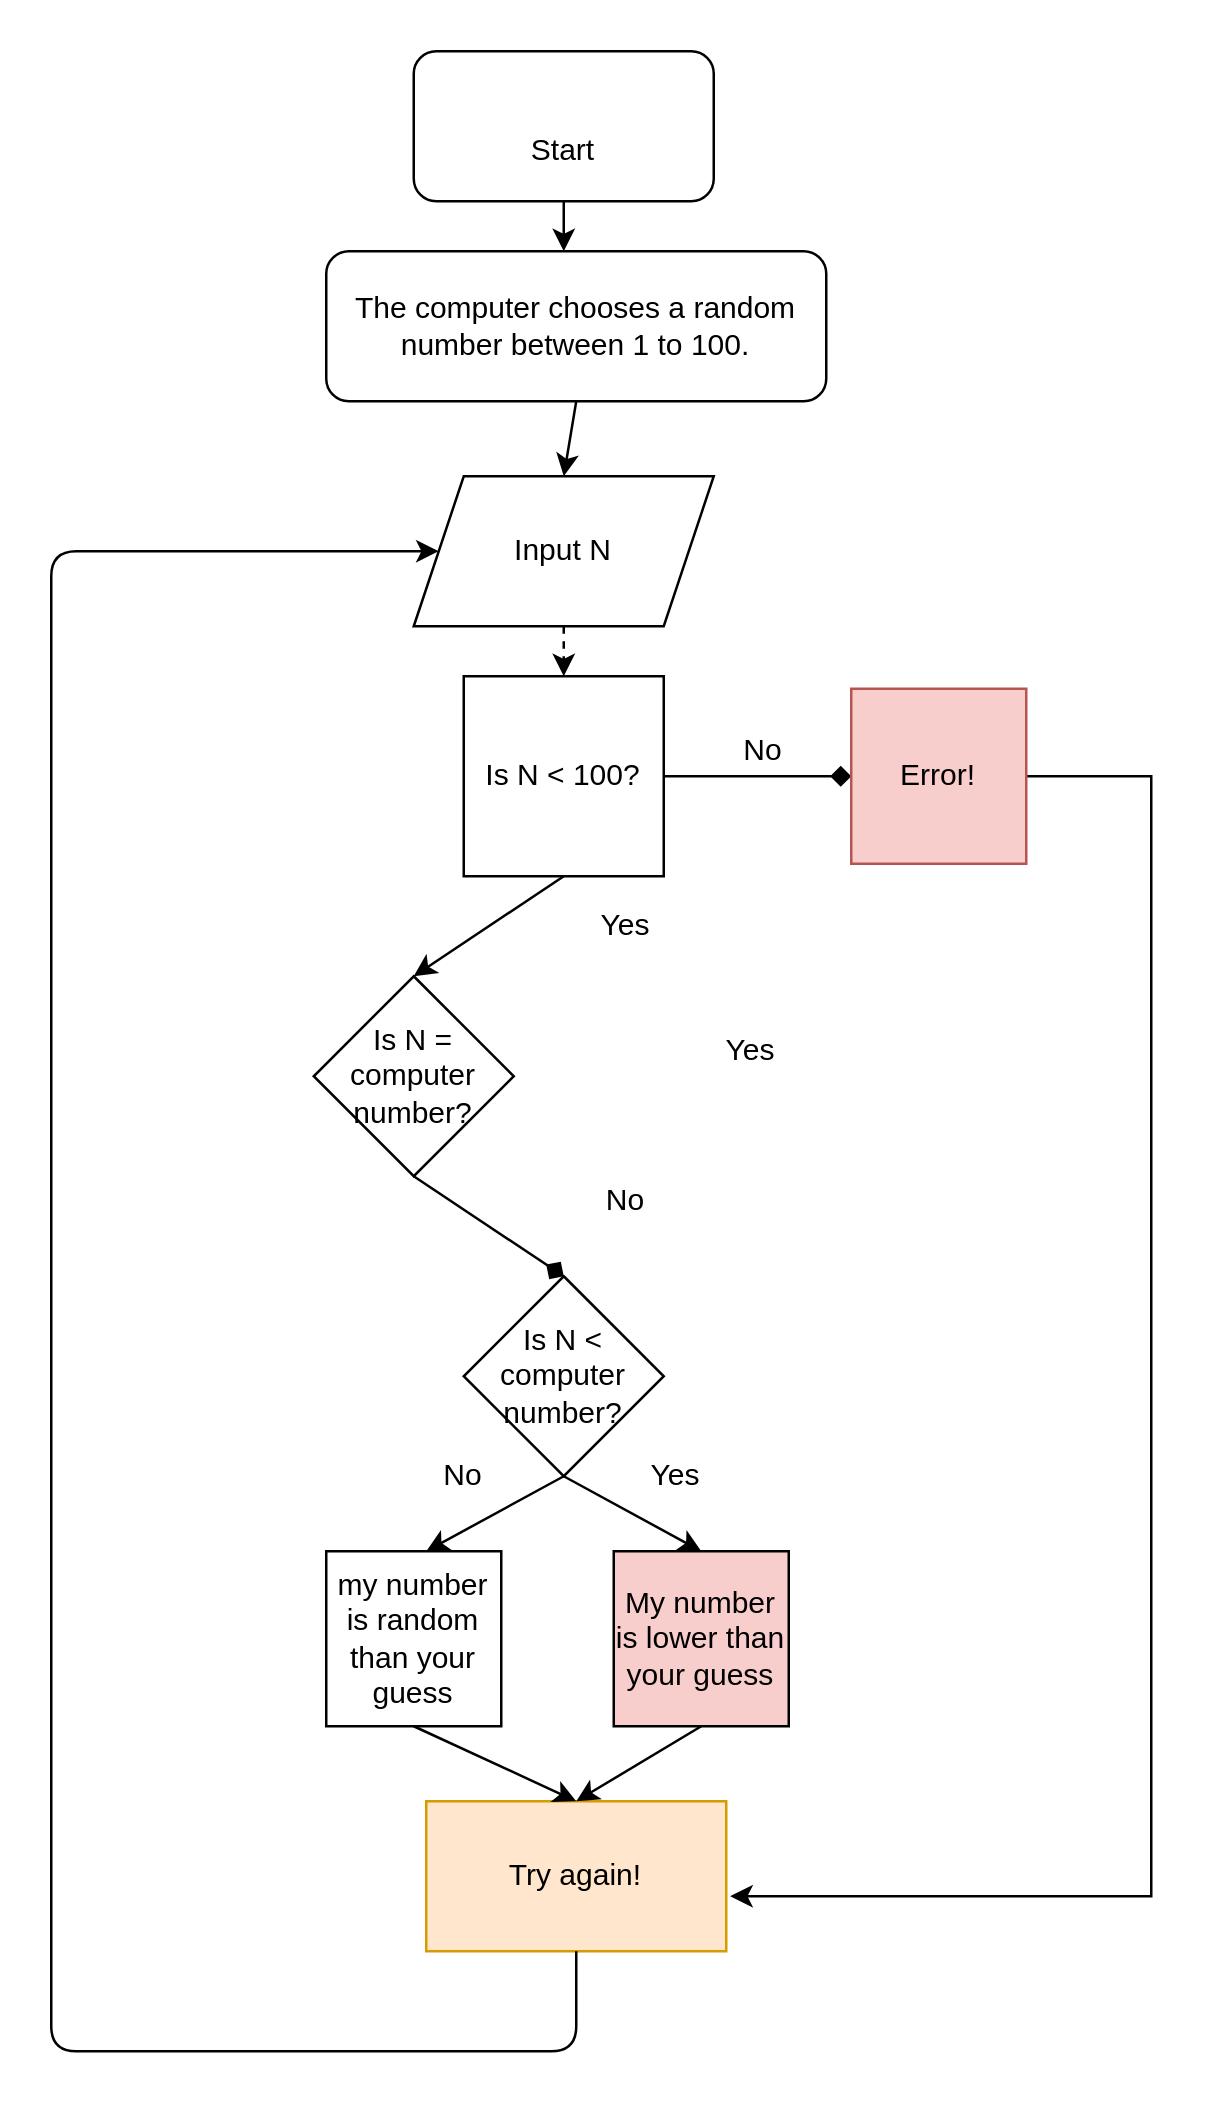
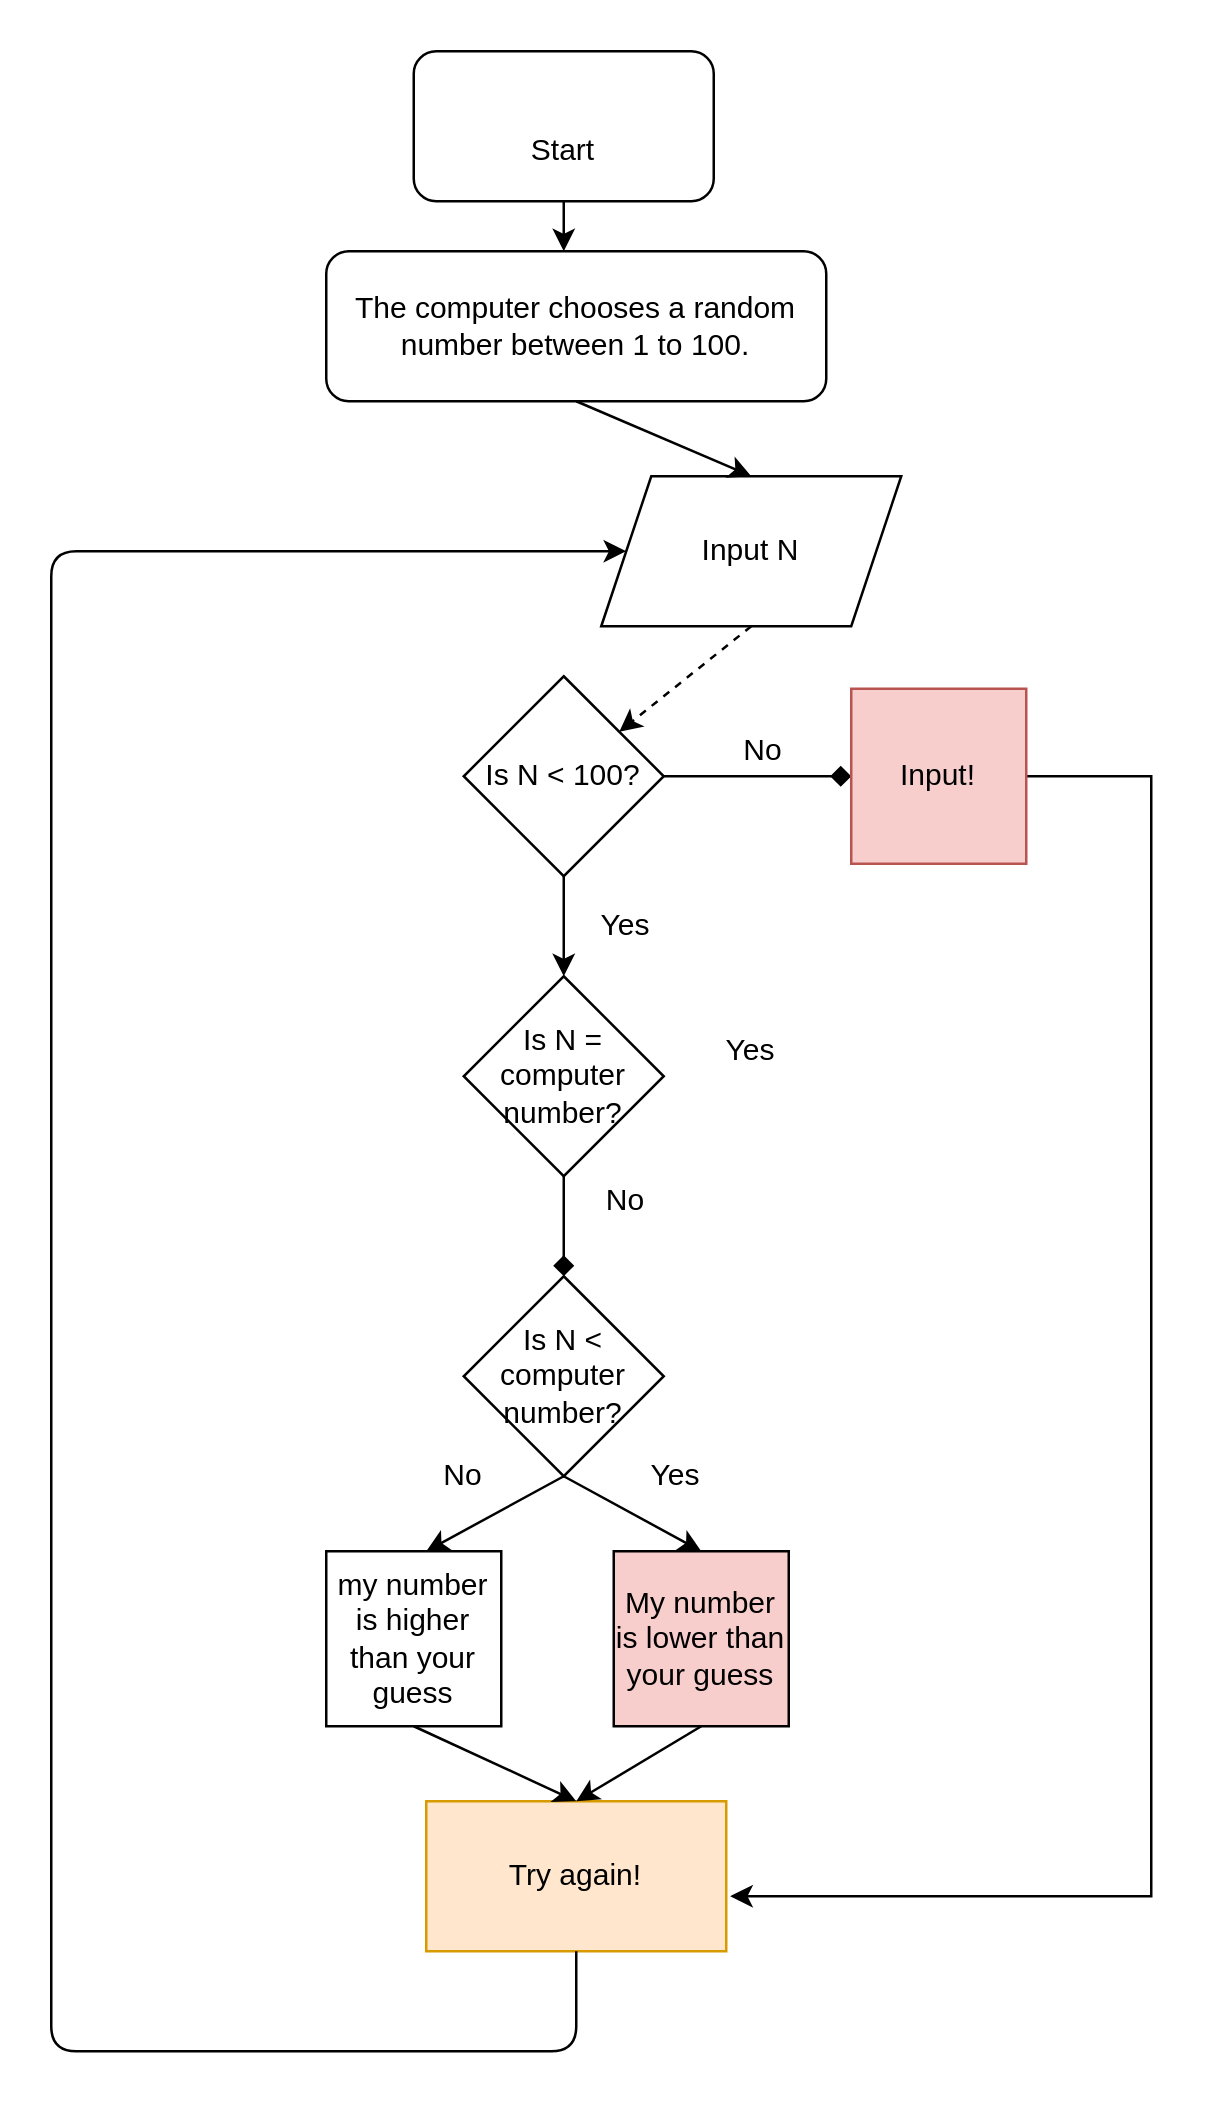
(564, 551) -> (751, 551)
(564, 776) -> (564, 776)
(939, 776) -> (939, 776)
(414, 1076) -> (564, 1076)
(414, 1639) -> (414, 1639)
